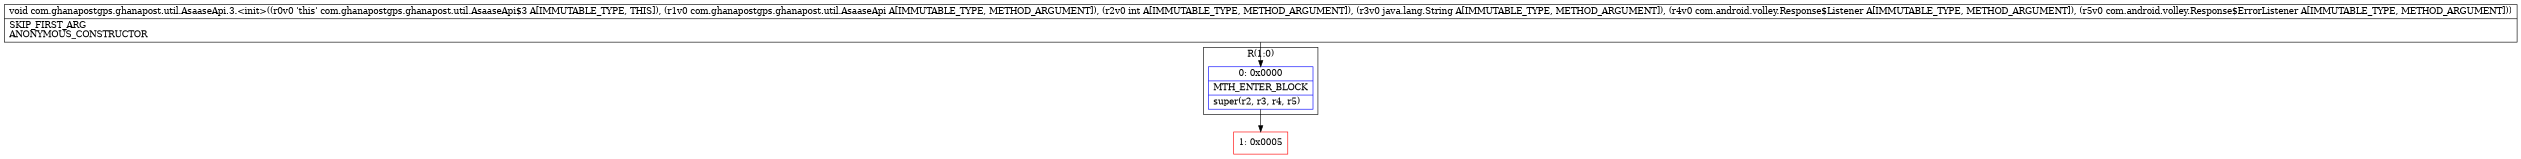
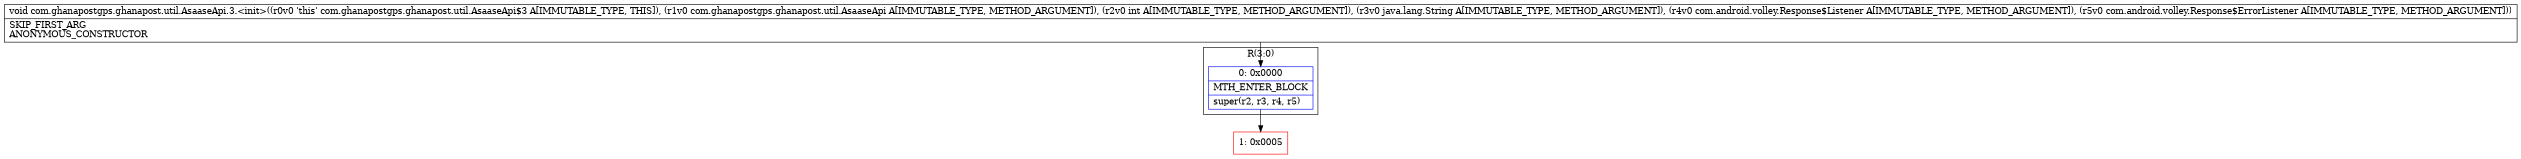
(1261, 54) -> (1261, 54)
